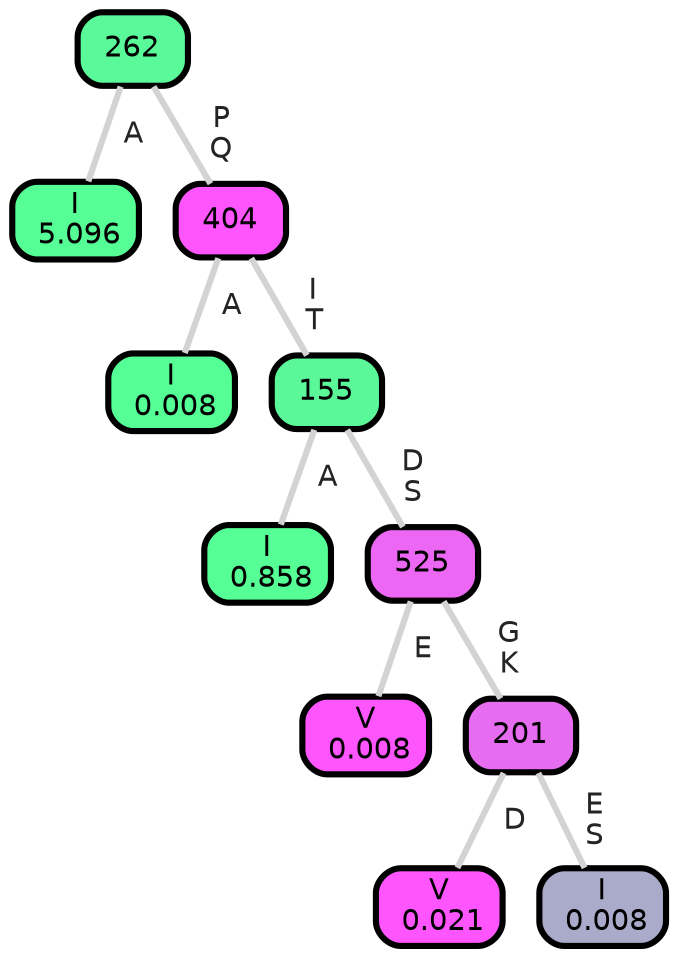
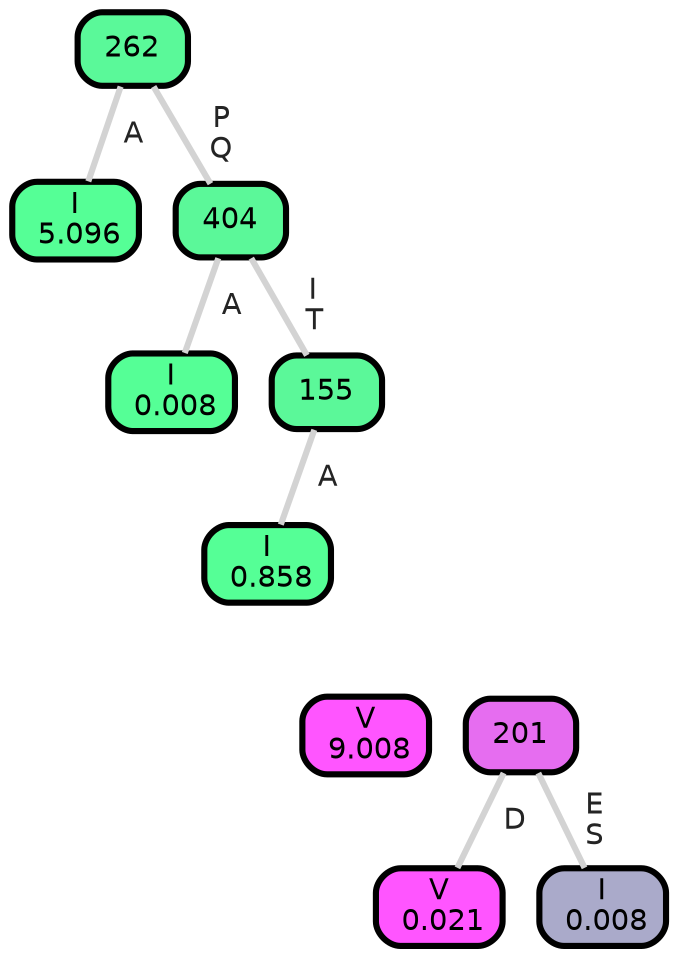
(231, 221) -> (231, 221)
(423, 564) -> none
(366, 736) -> (366, 736)
